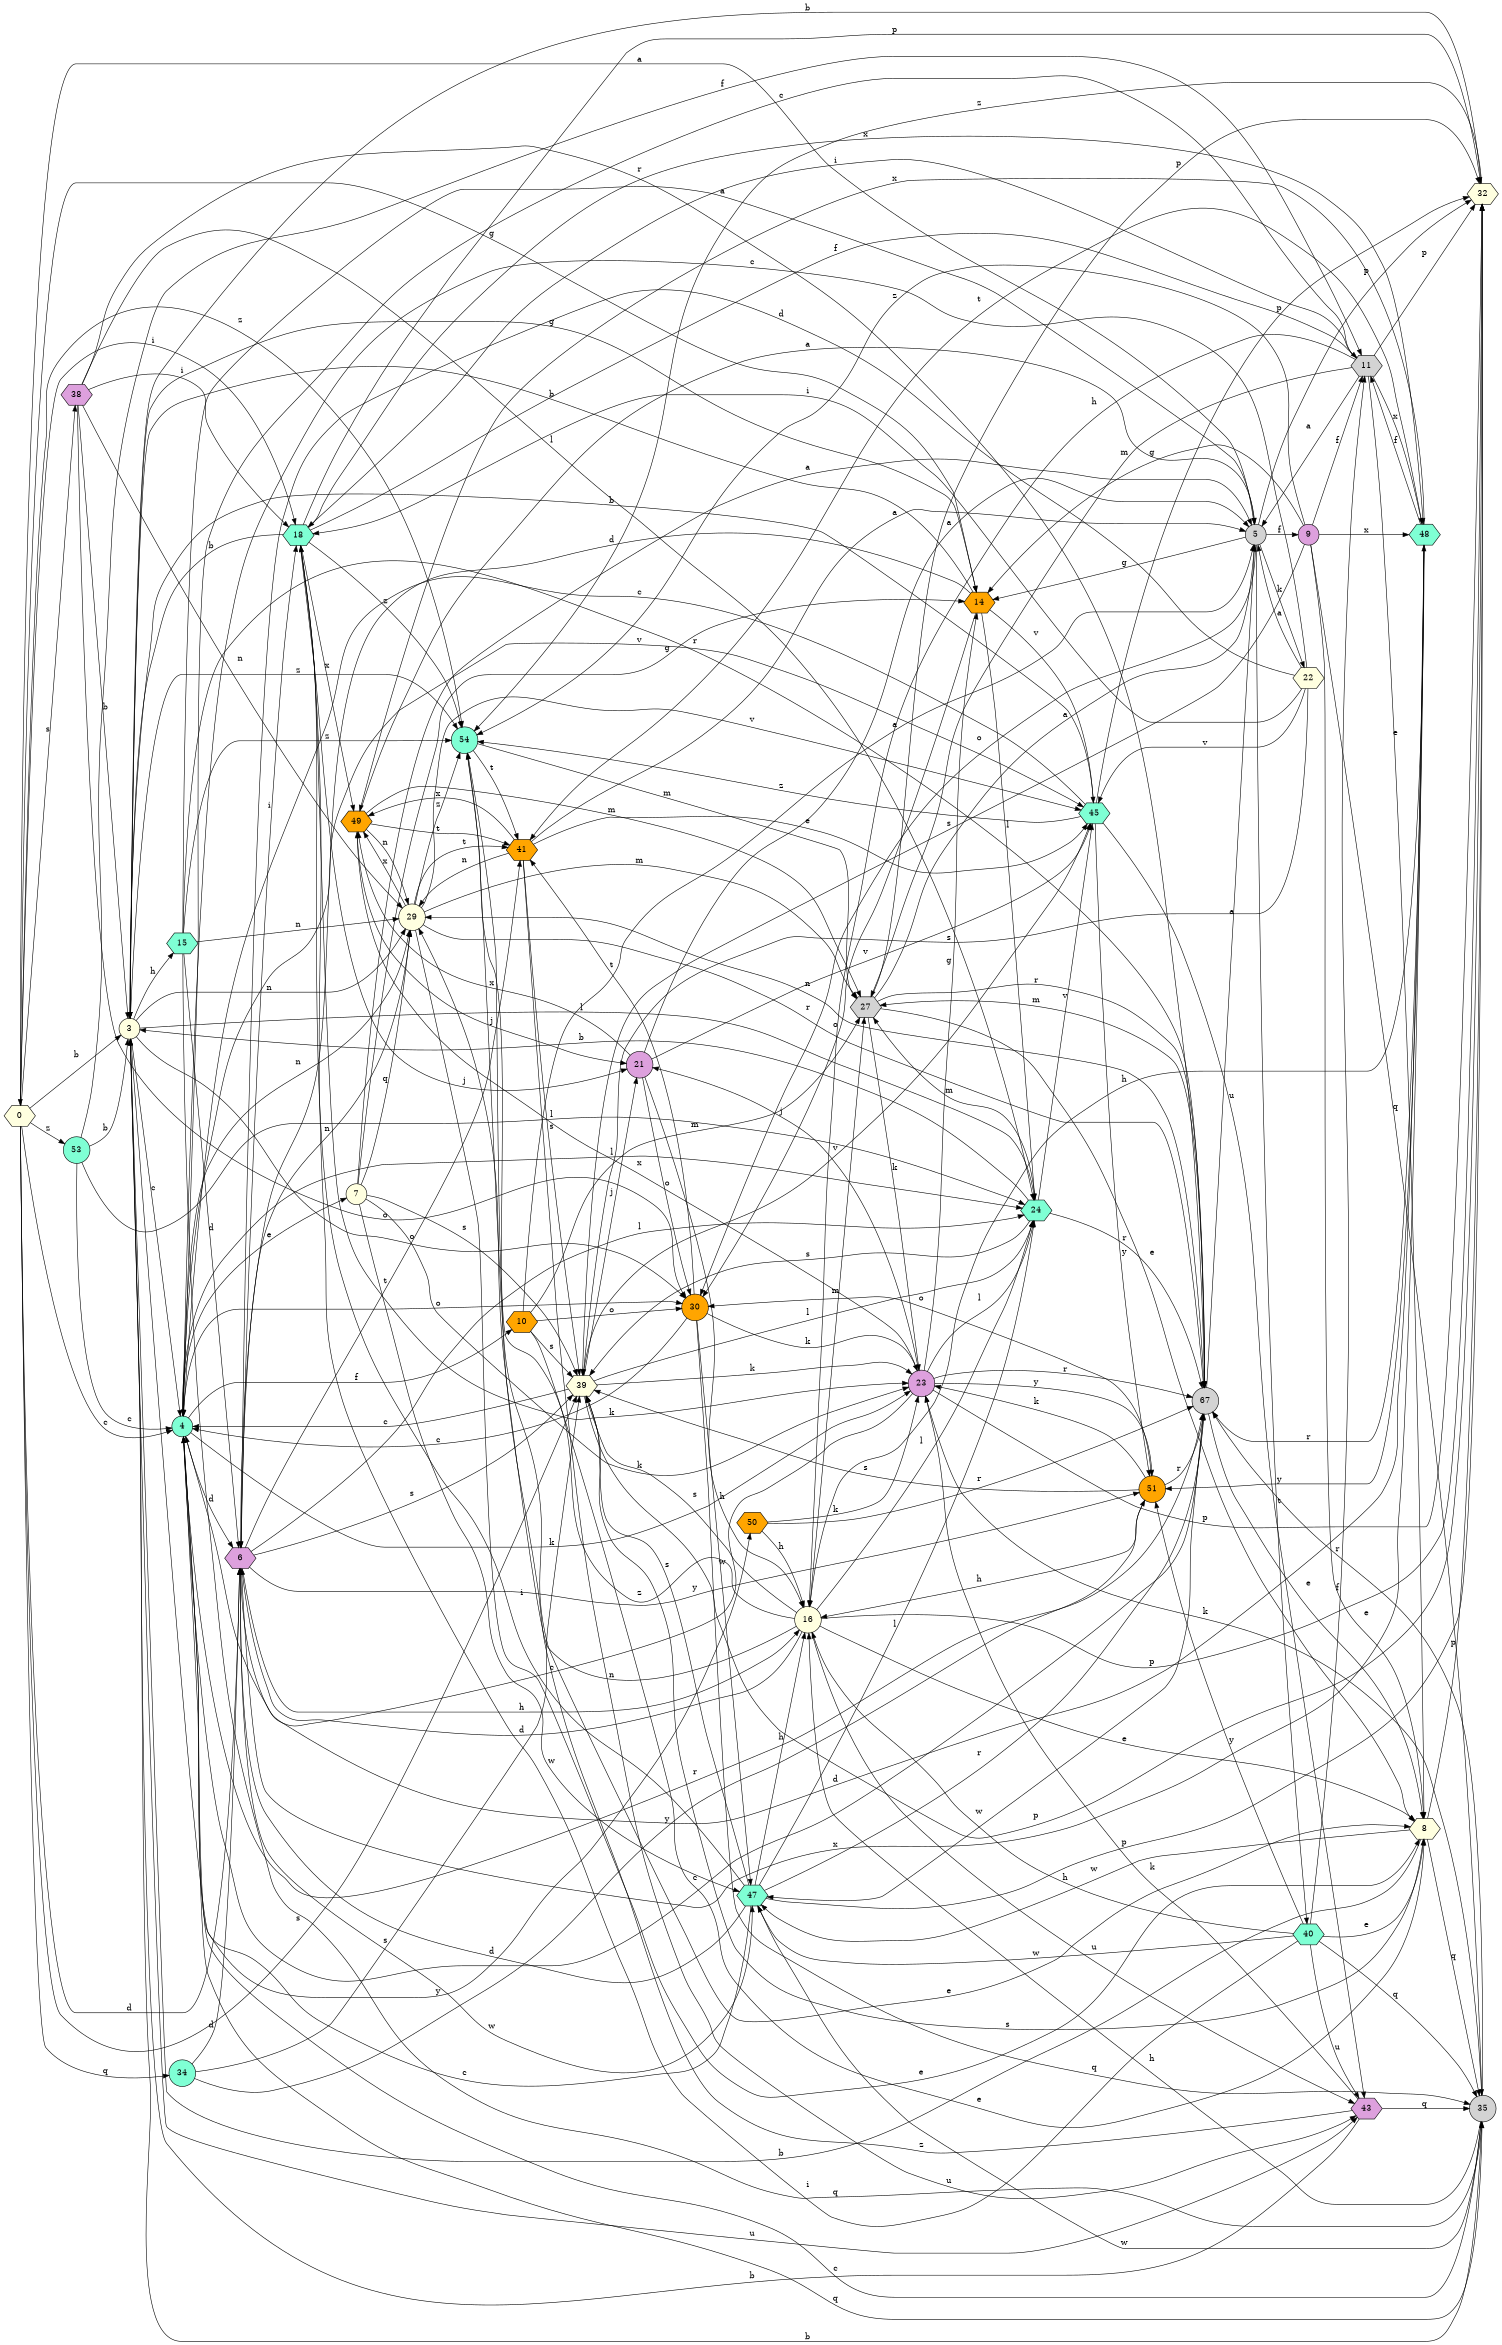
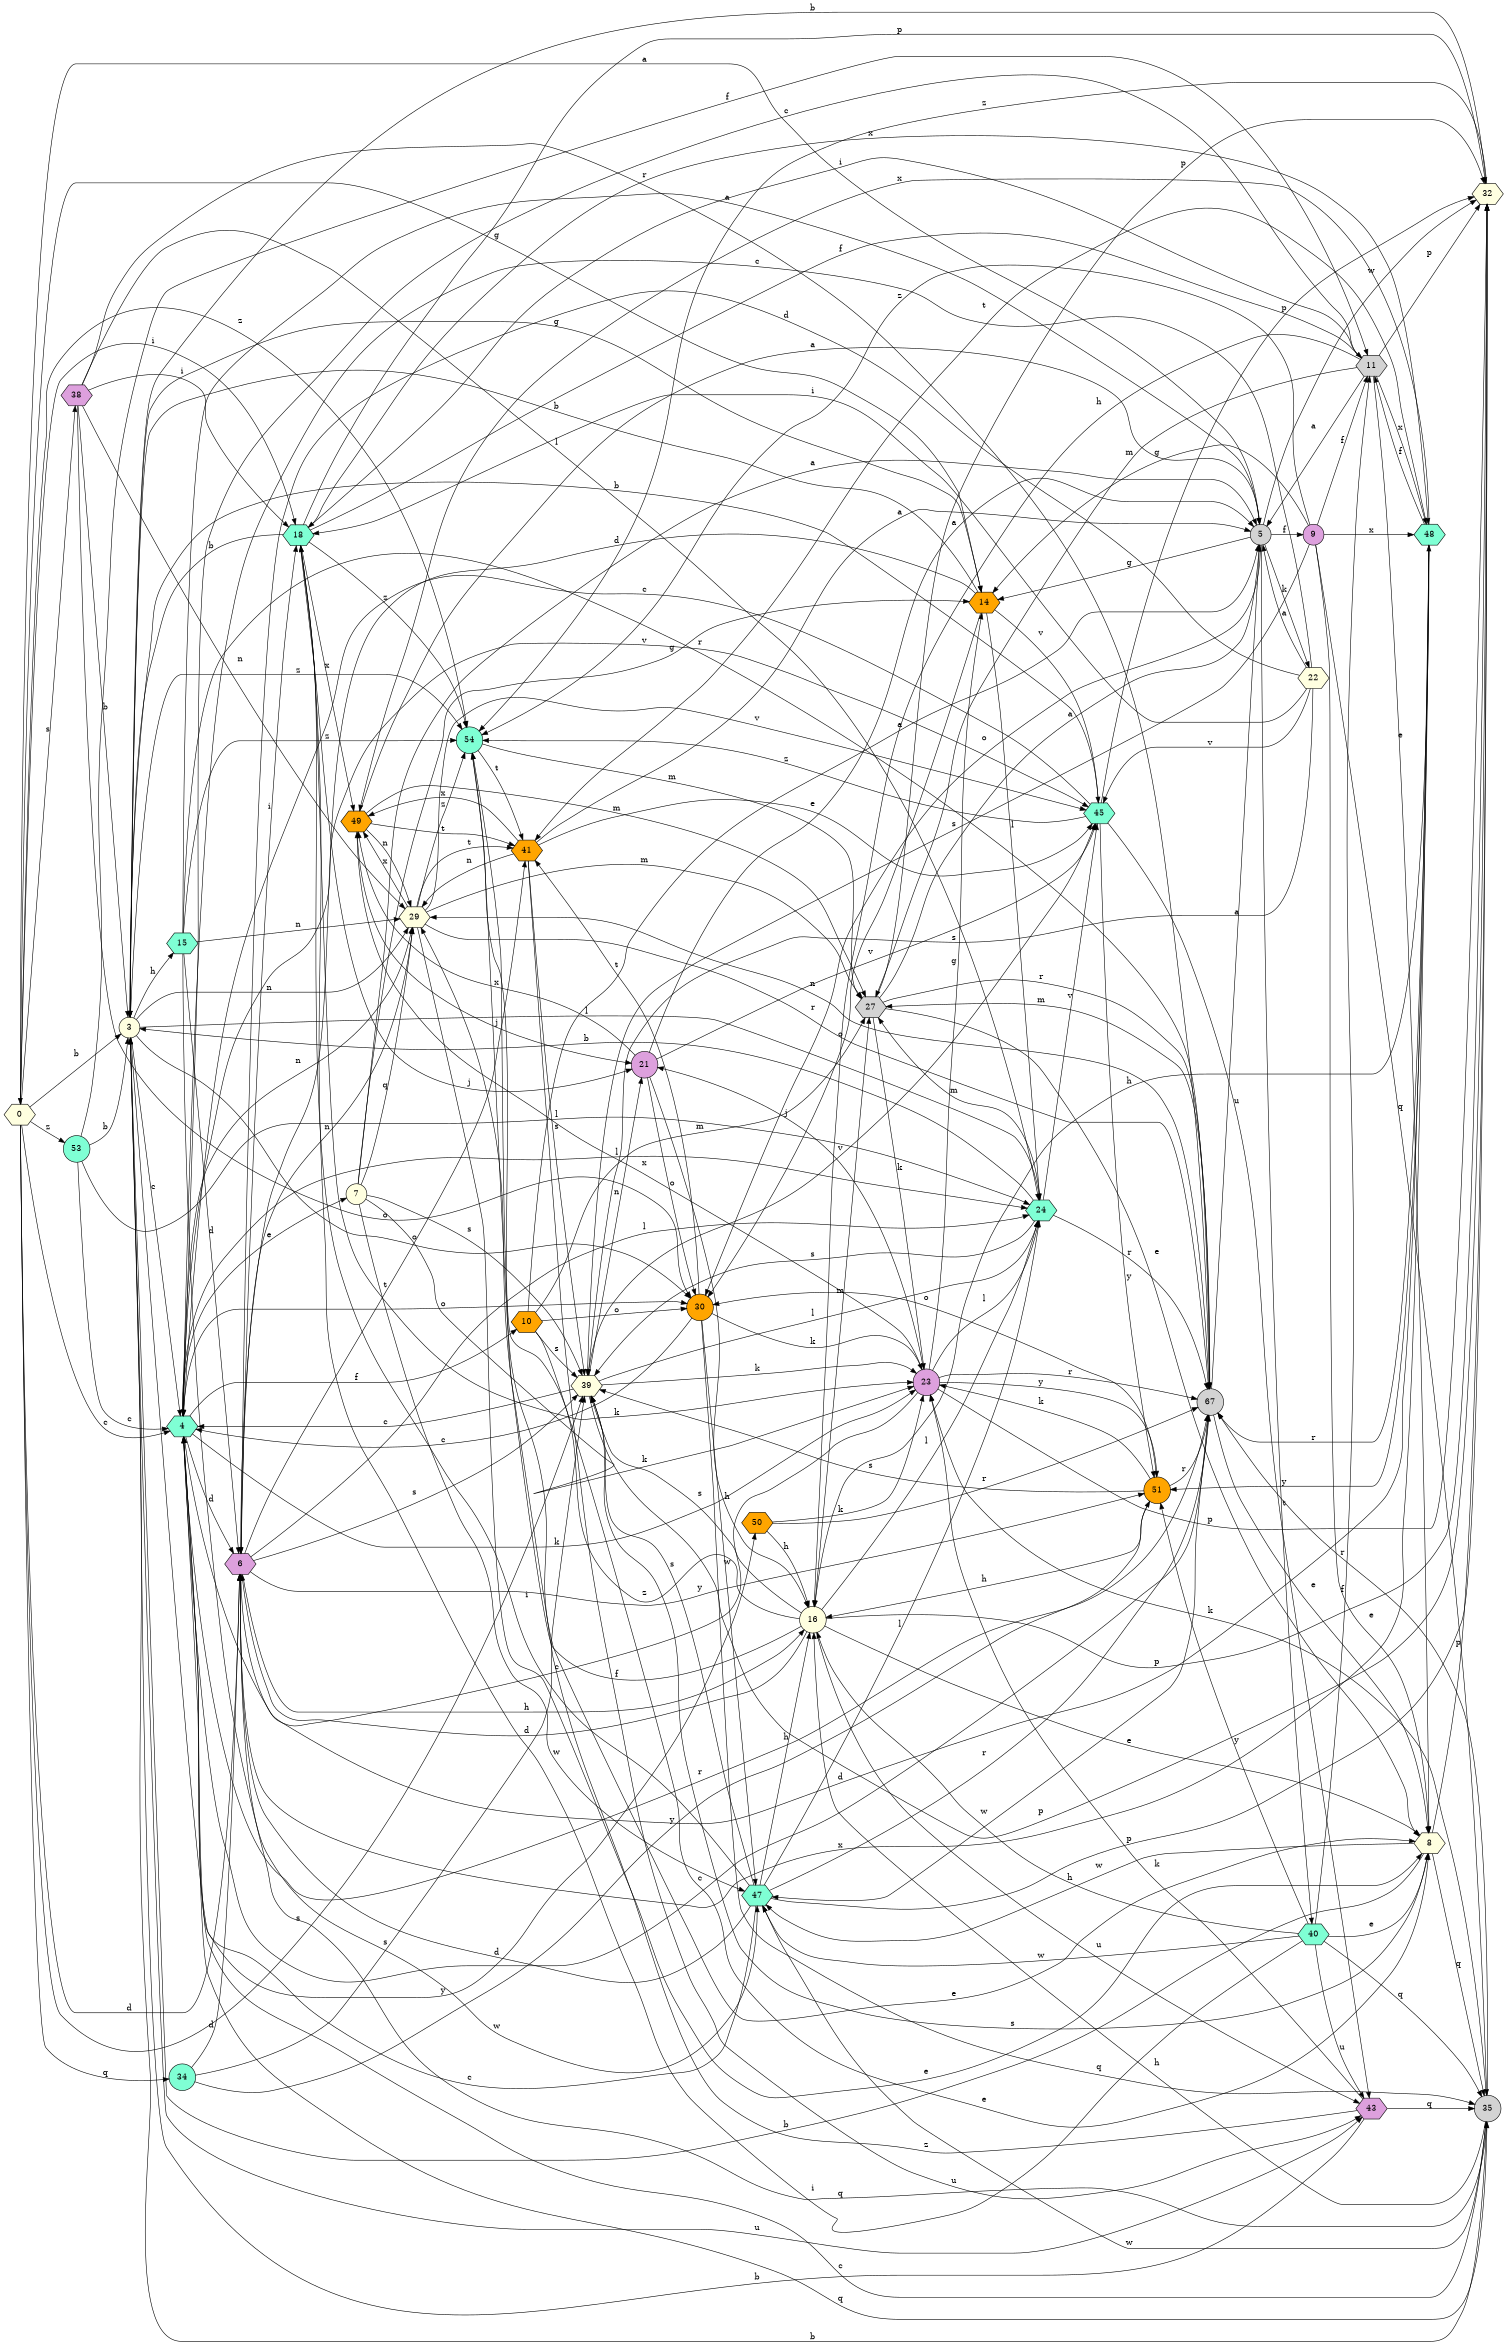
(1367, 271) -> (1372, 271)
(412, 917) -> (415, 917)
(612, 1192) -> (617, 1192)
(182, 1426) -> (182, 1426)
(612, 1675) -> (617, 1675)
